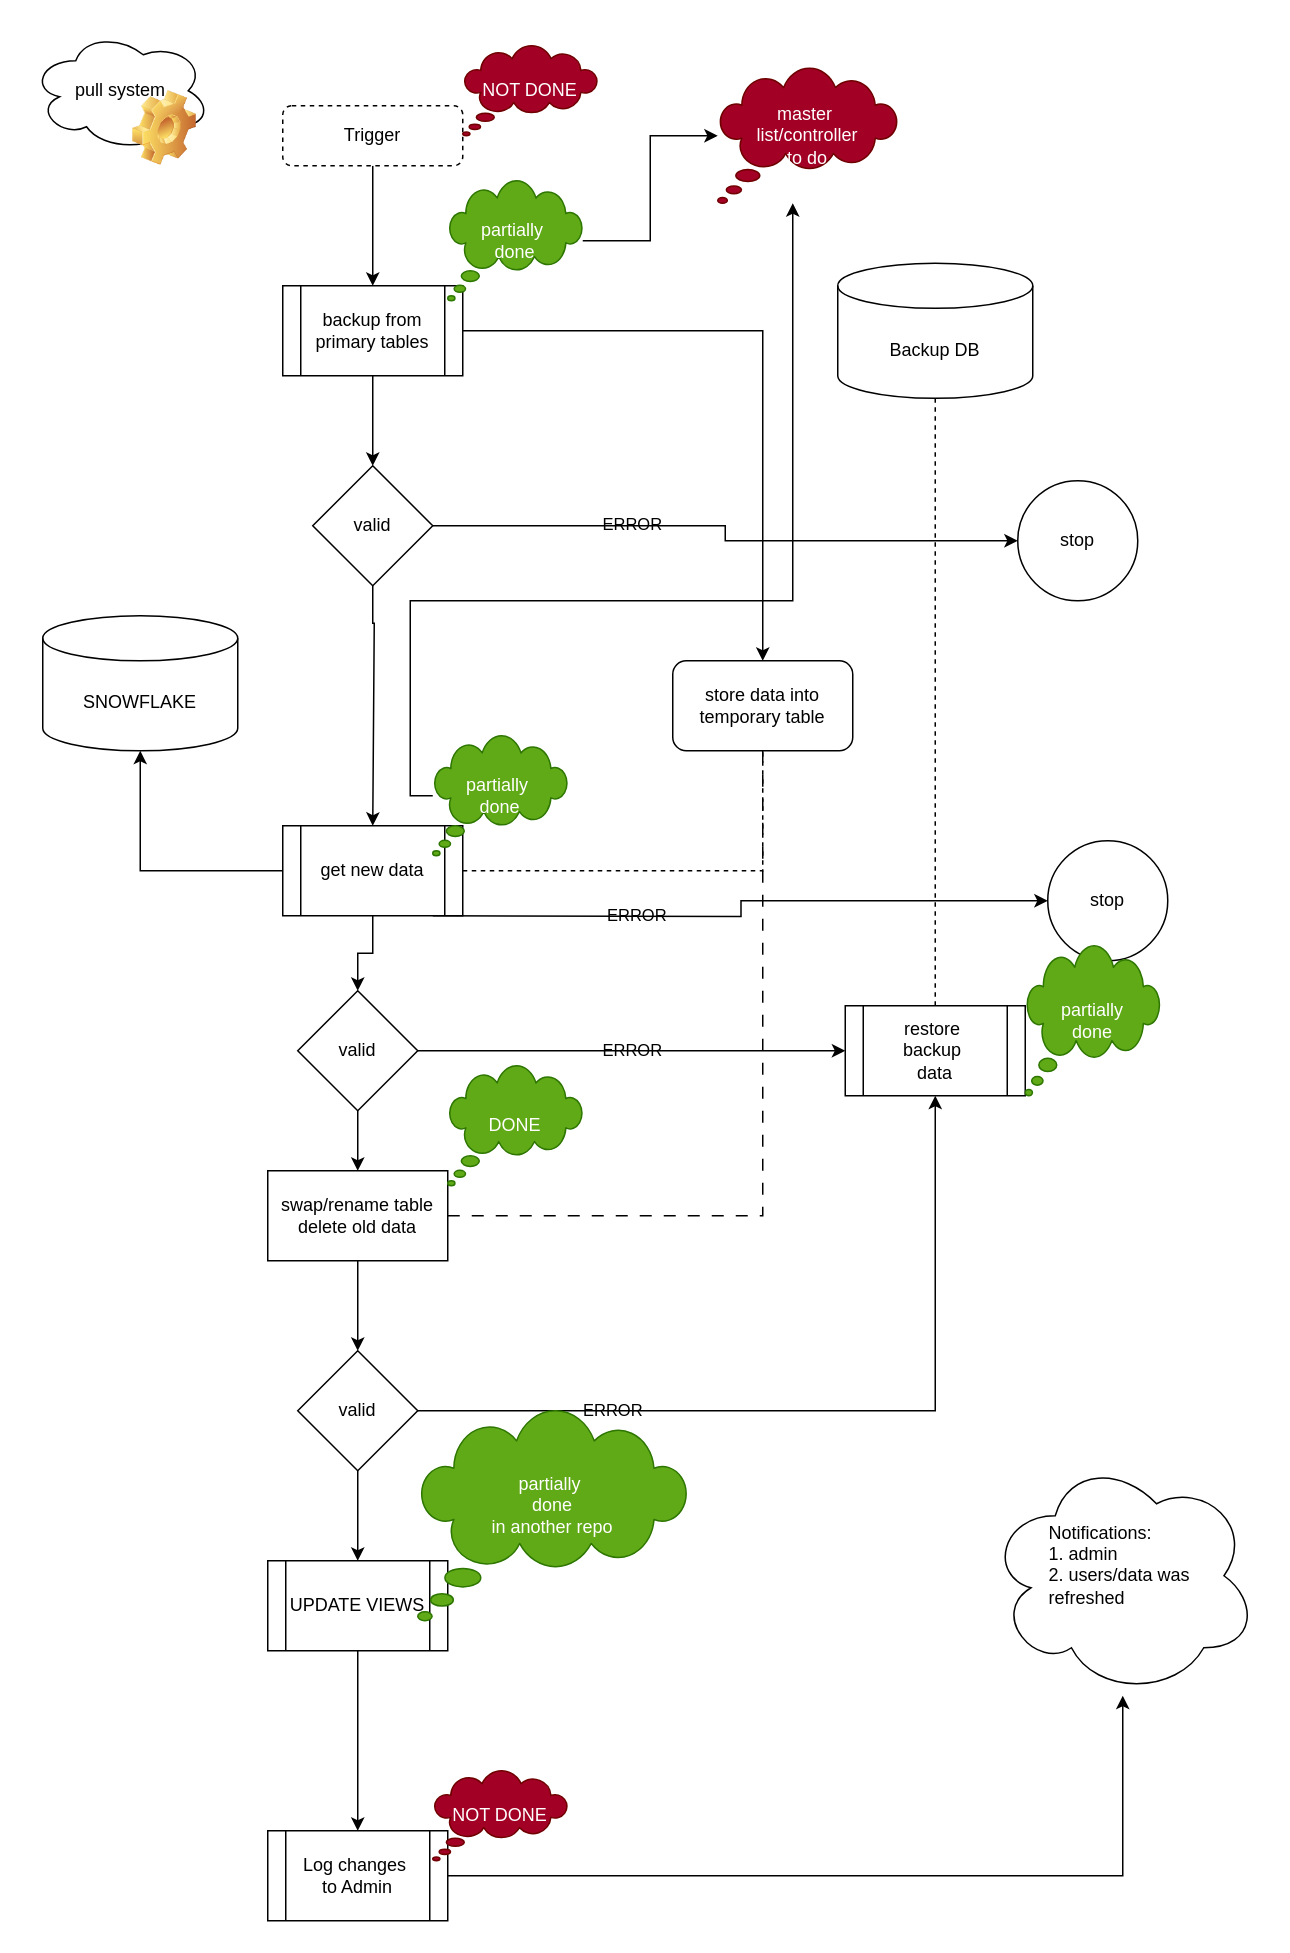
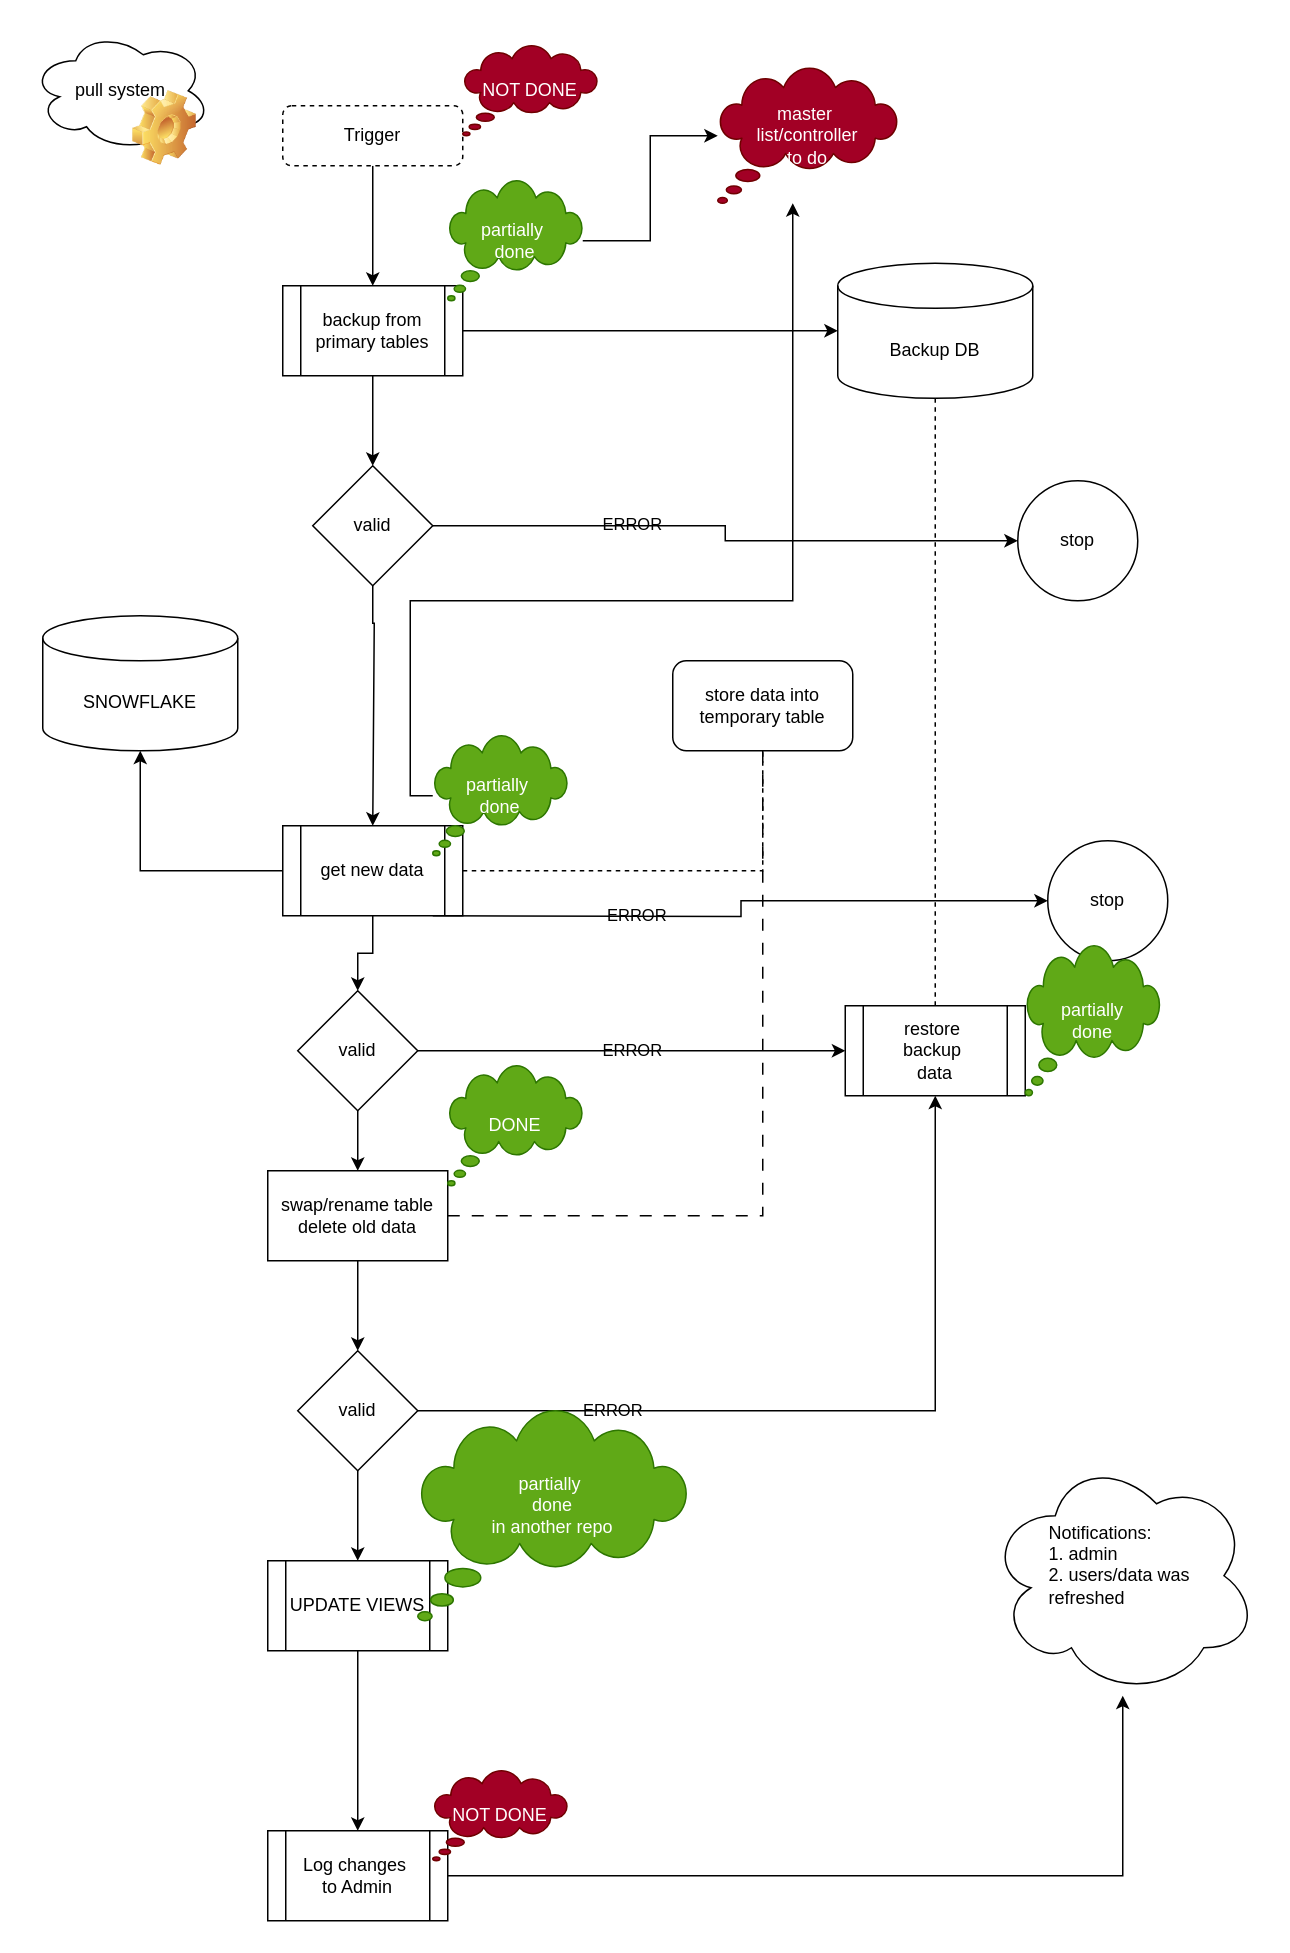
(763, 489) -> (794, 331)
